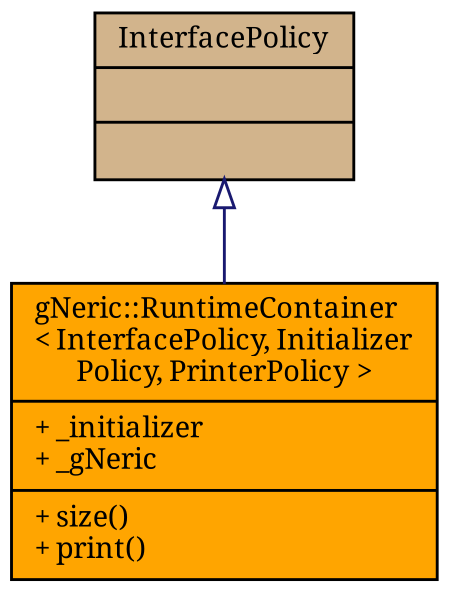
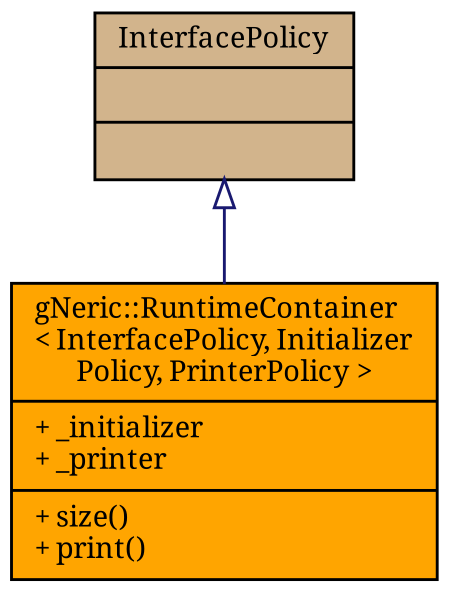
(96, 460) -> (101, 460)
